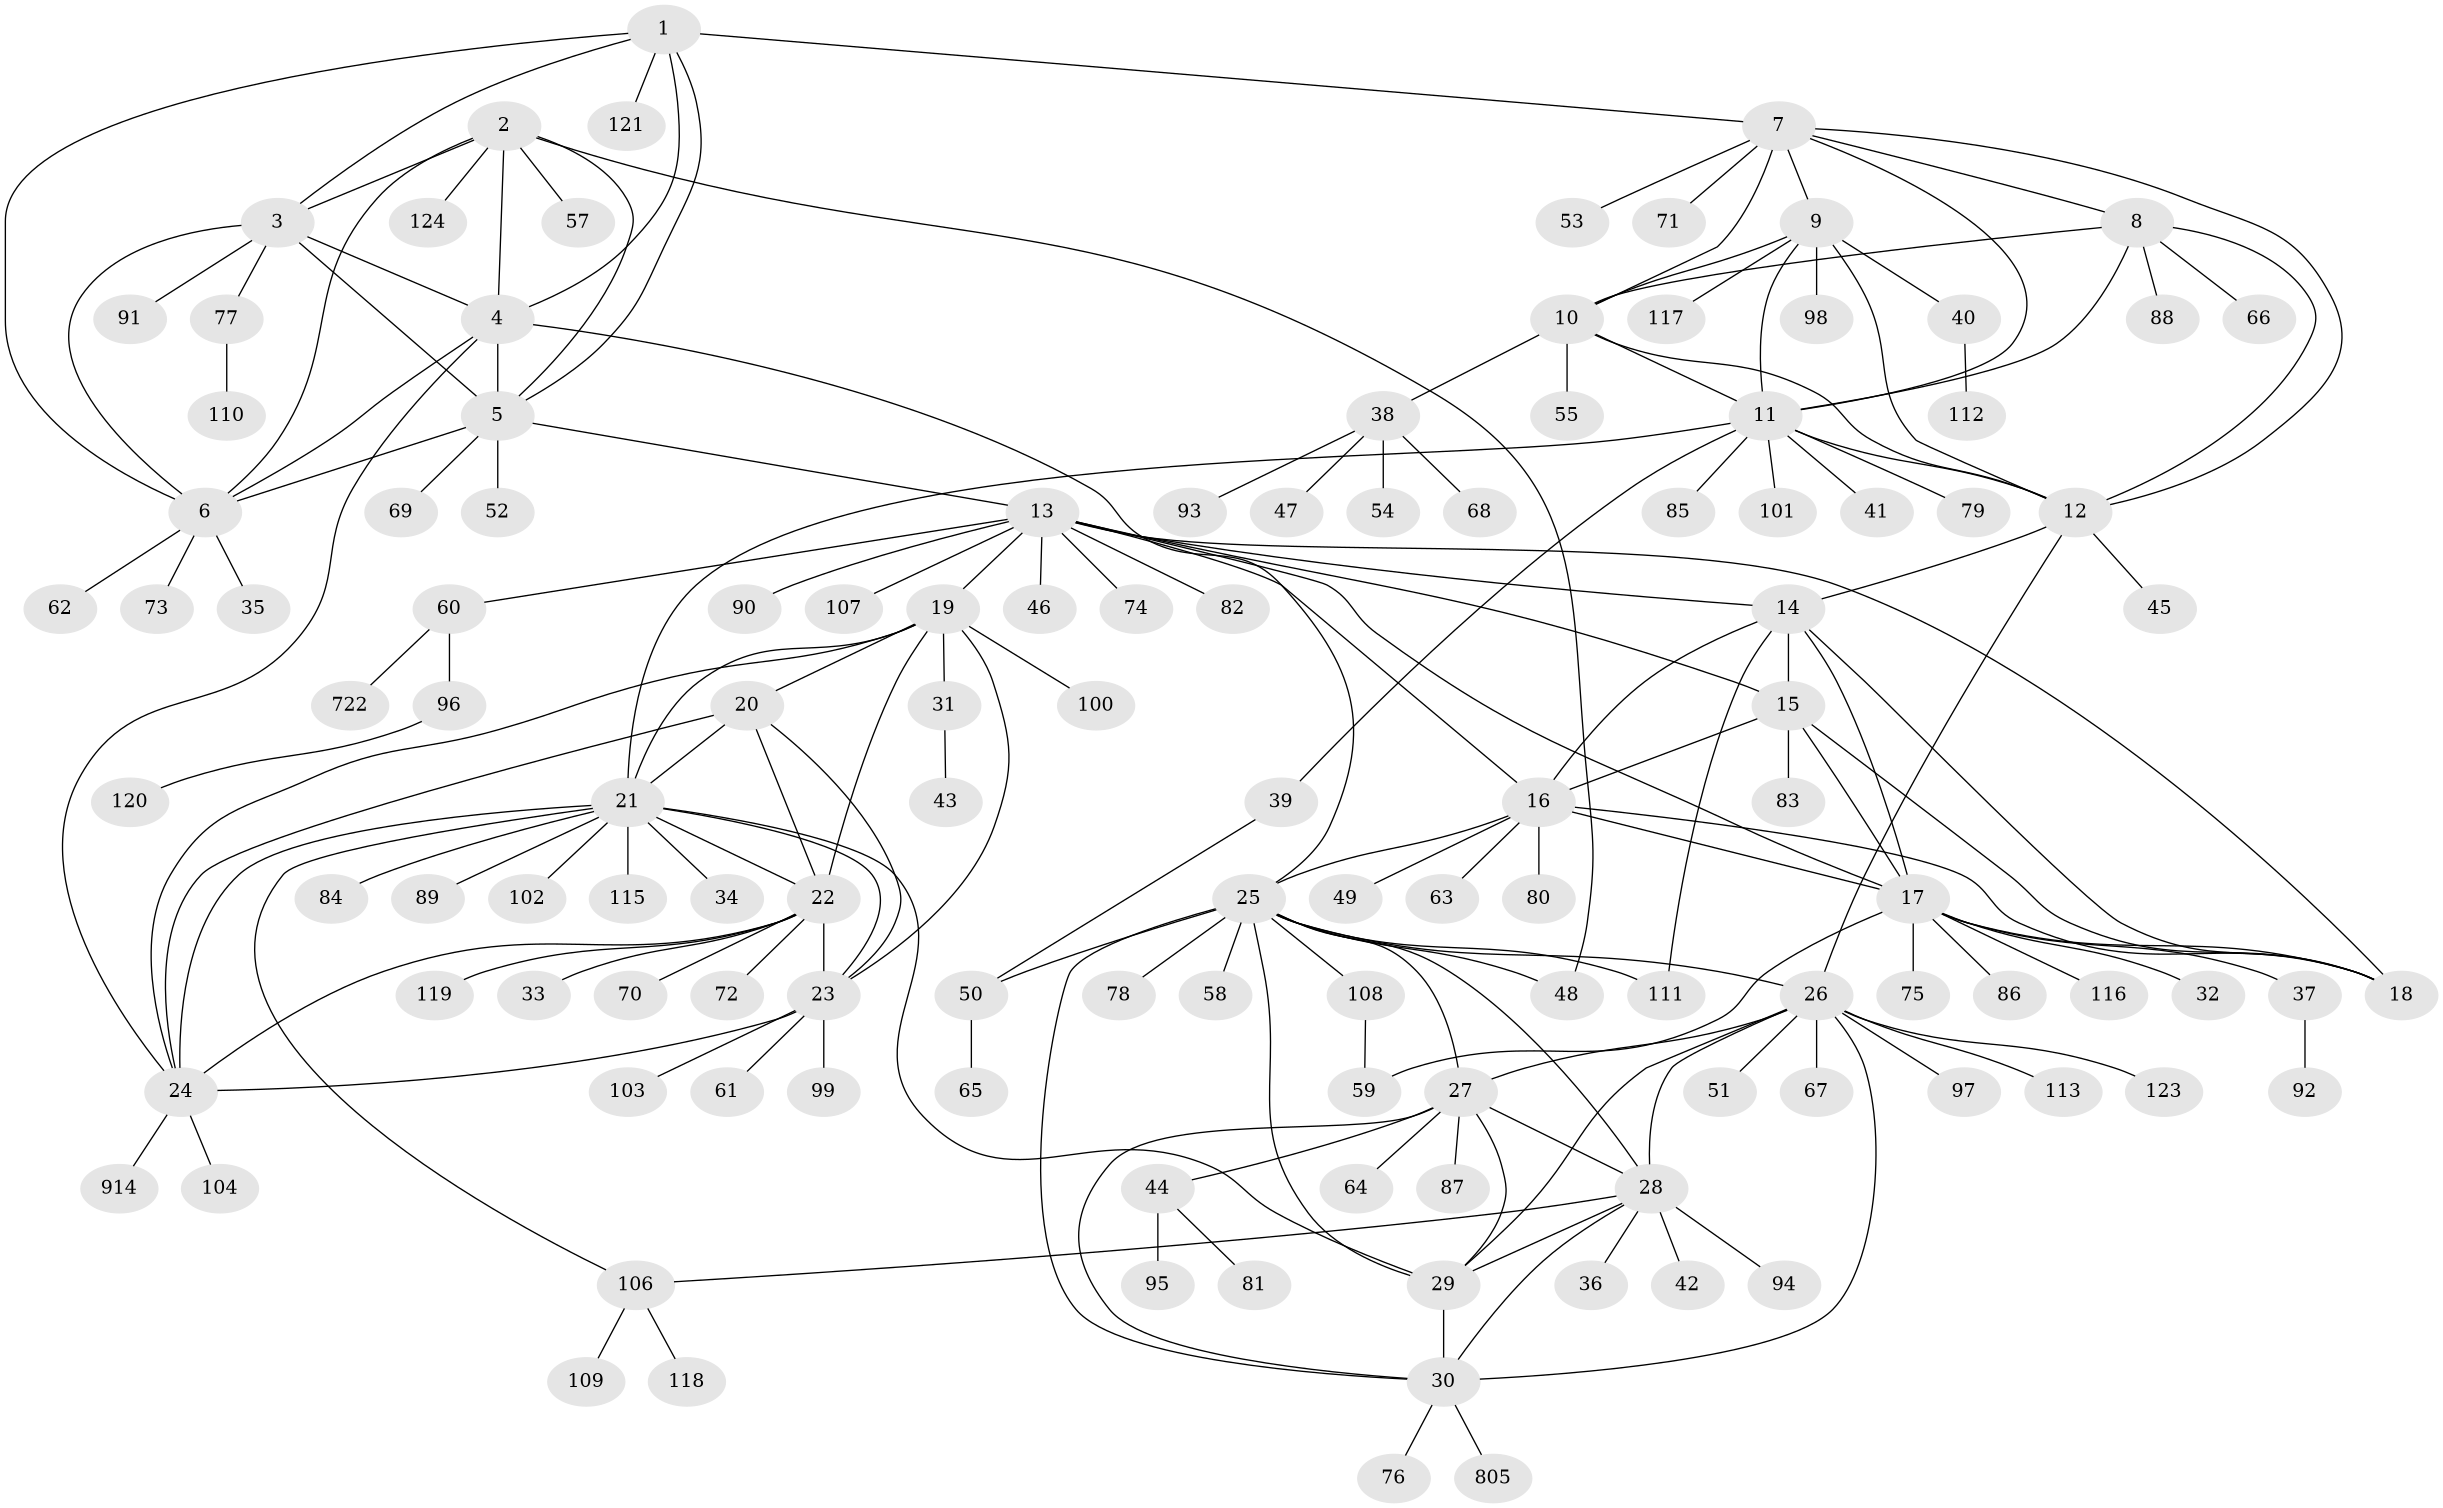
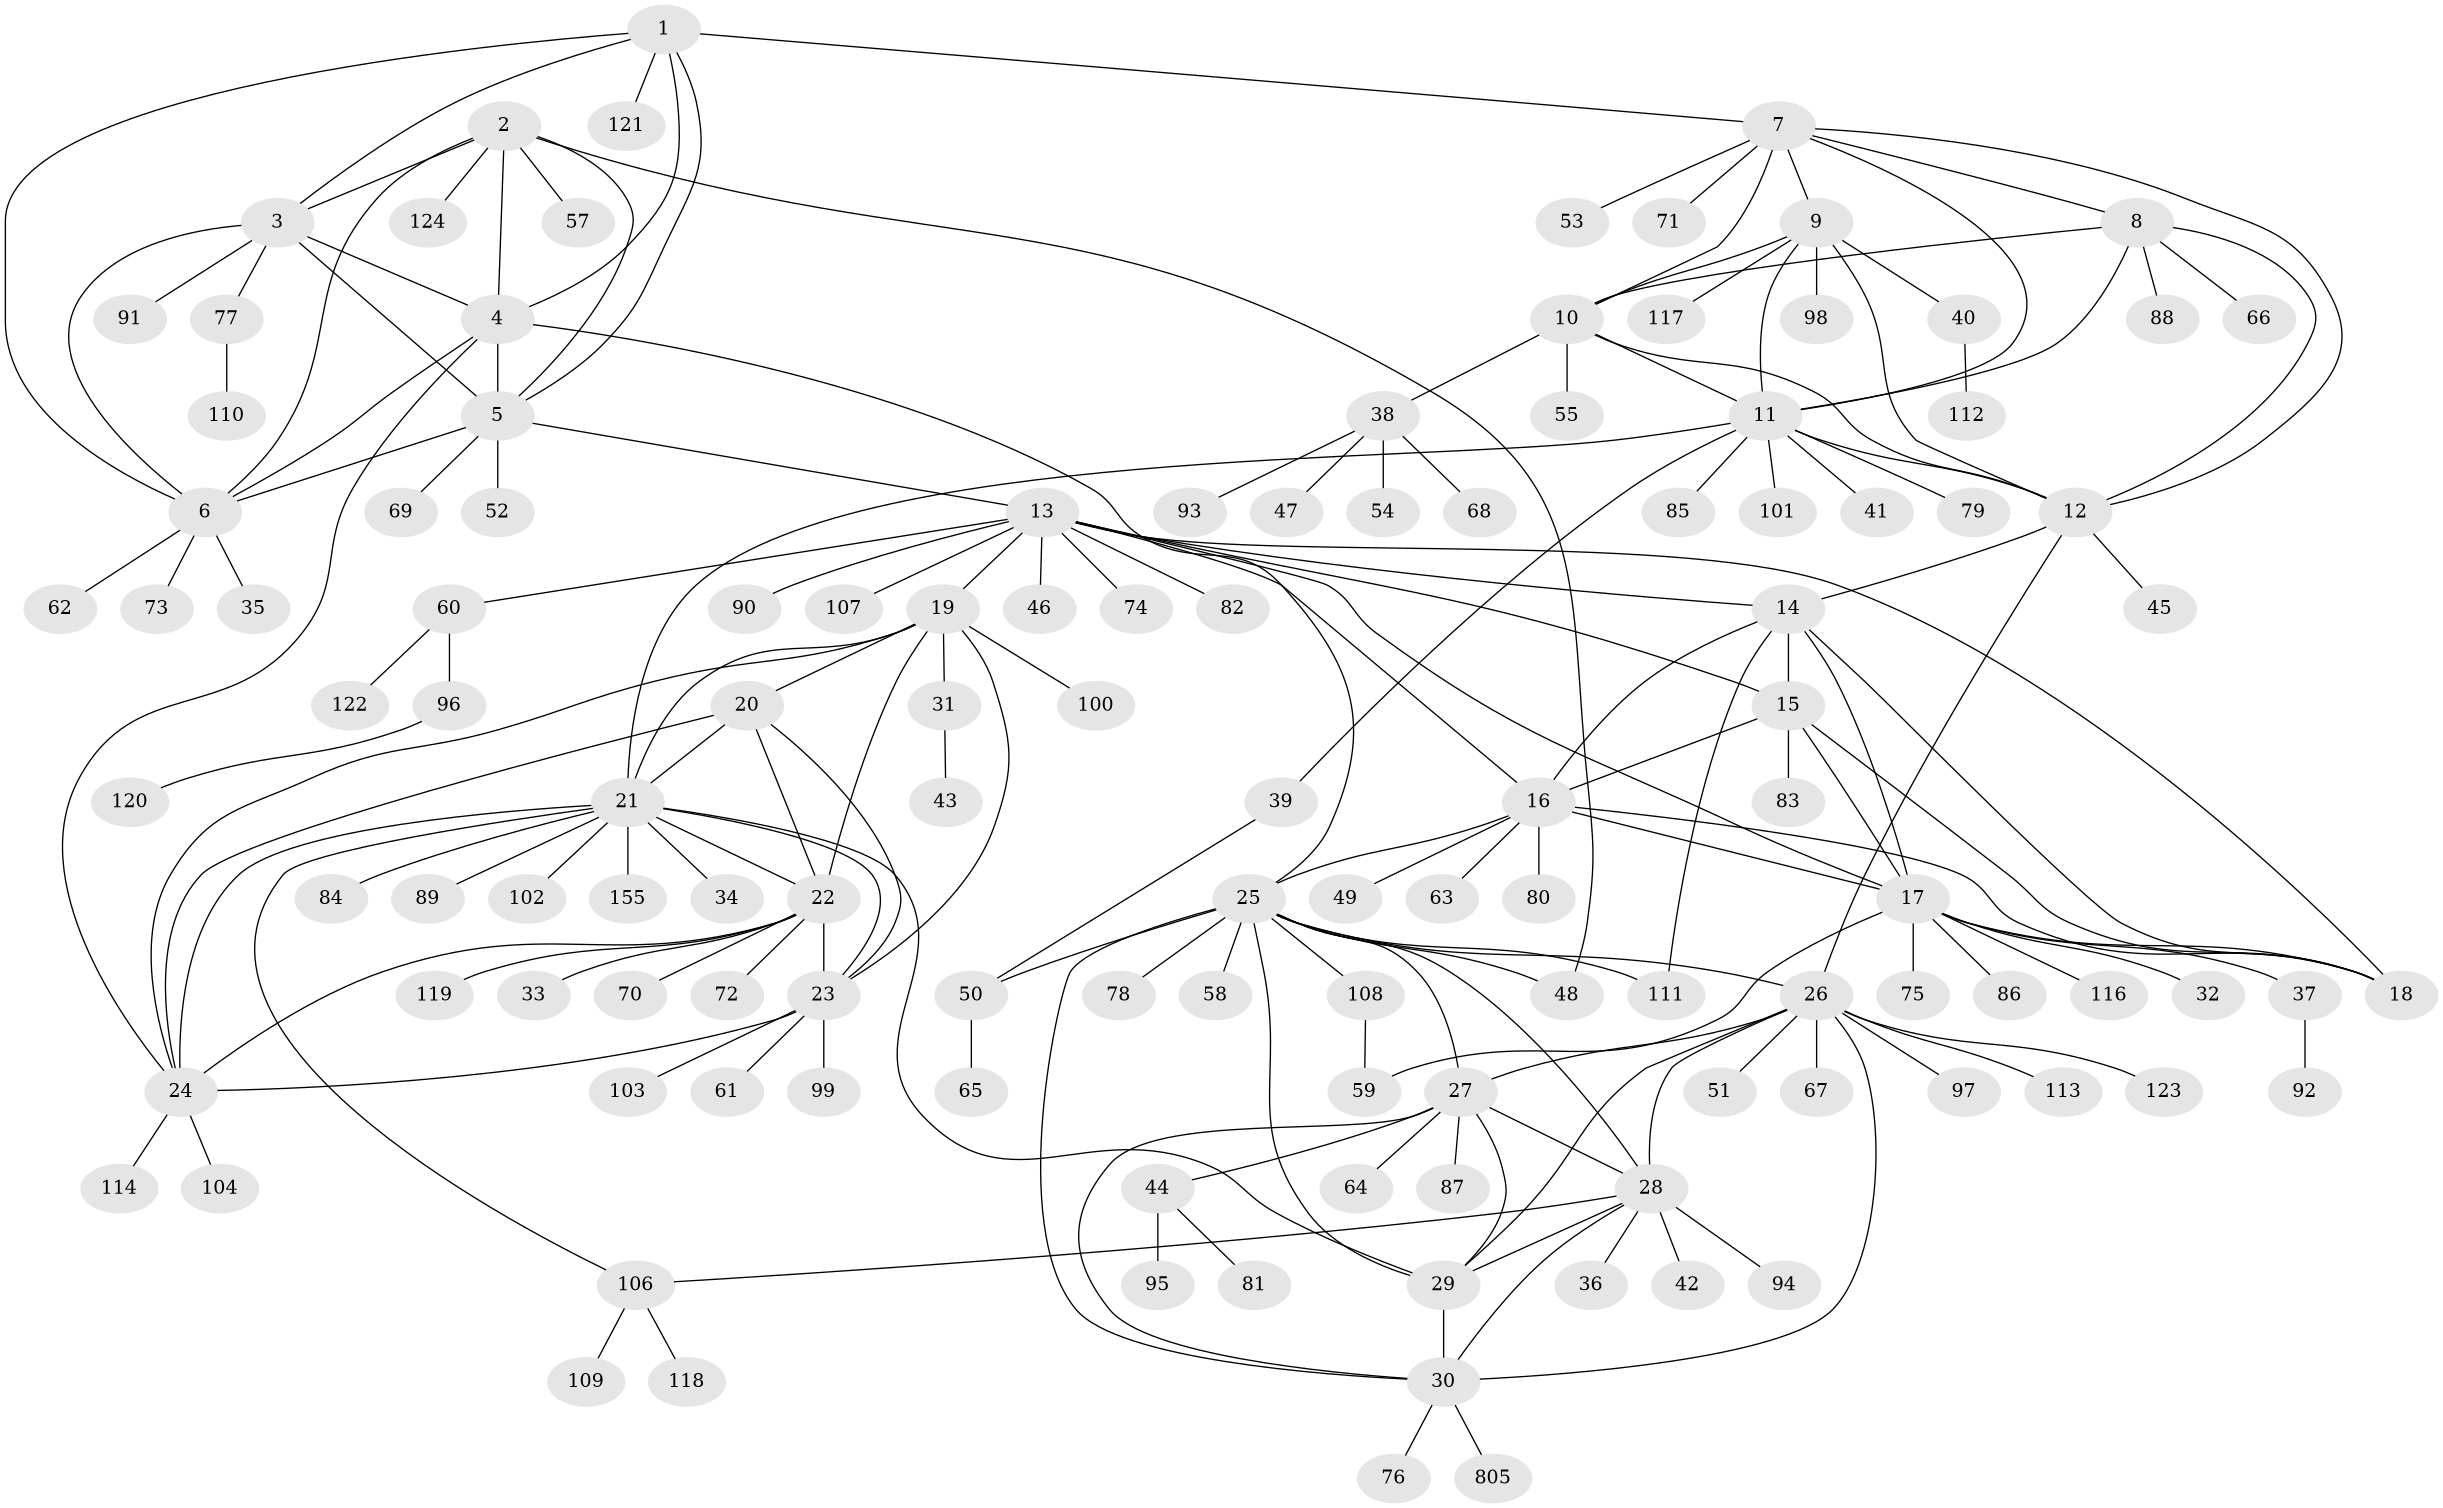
(350, 706) -> (350, 706)
(628, 899) -> (628, 899)
(119, 1189) -> (119, 1189)
